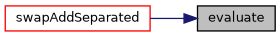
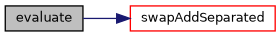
(167, 18) -> (100, 18)
